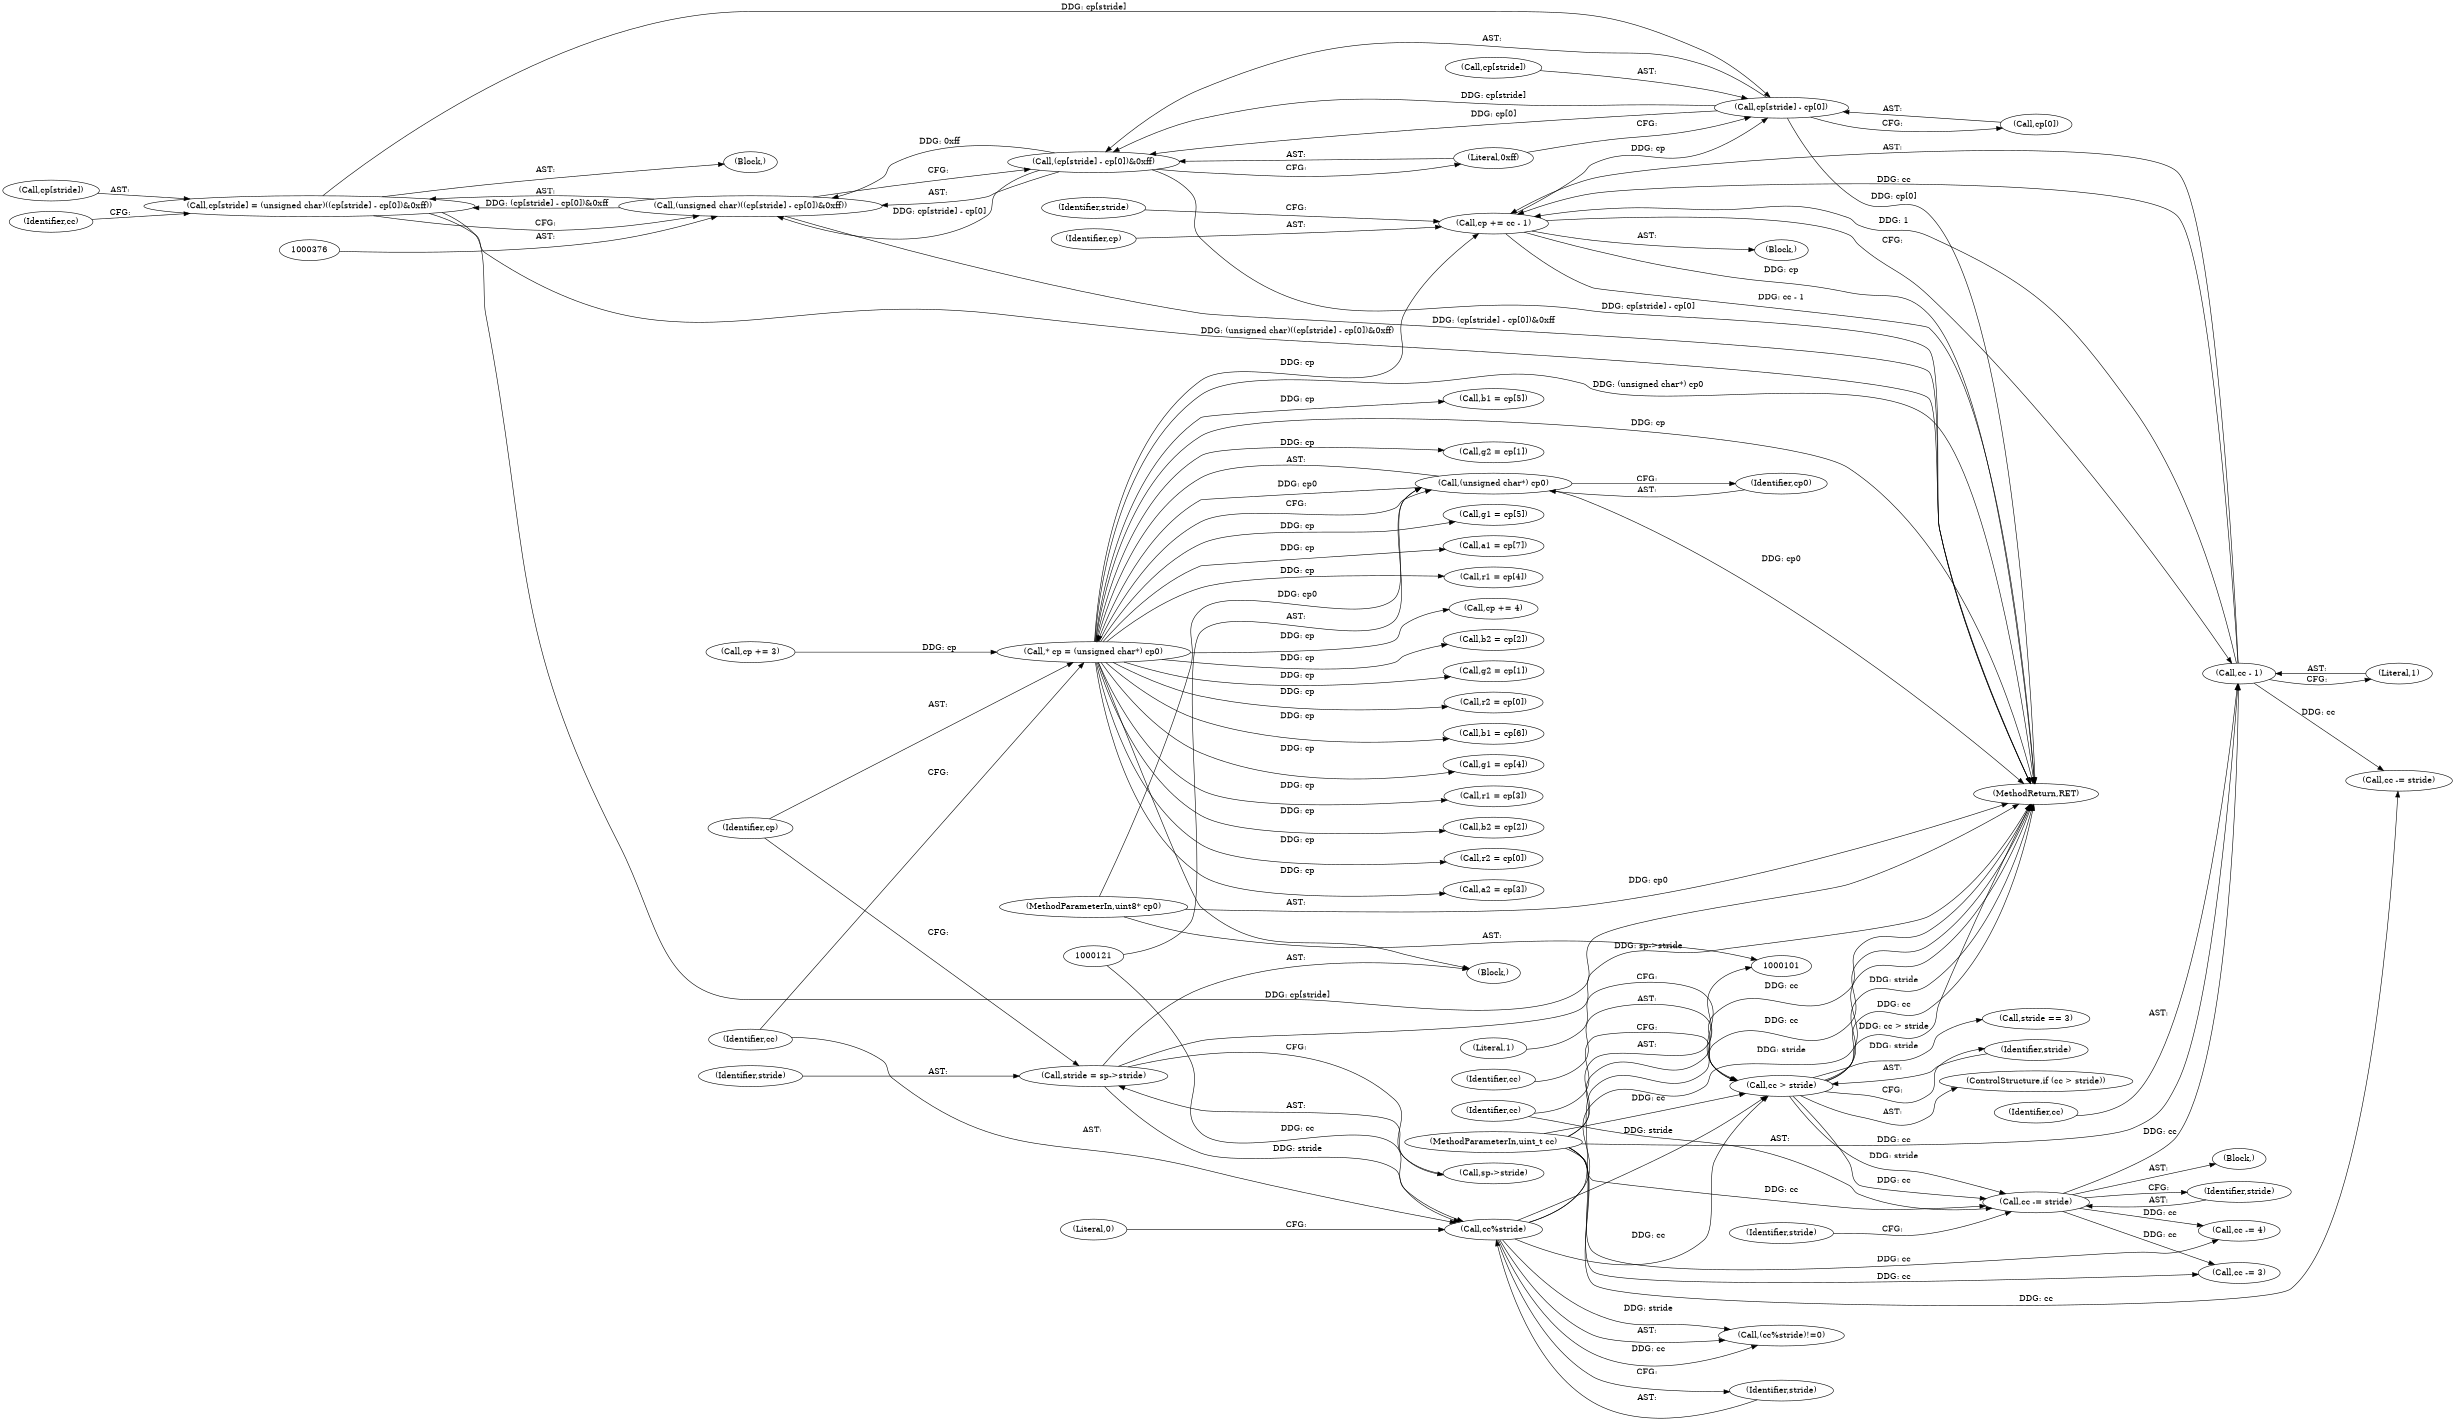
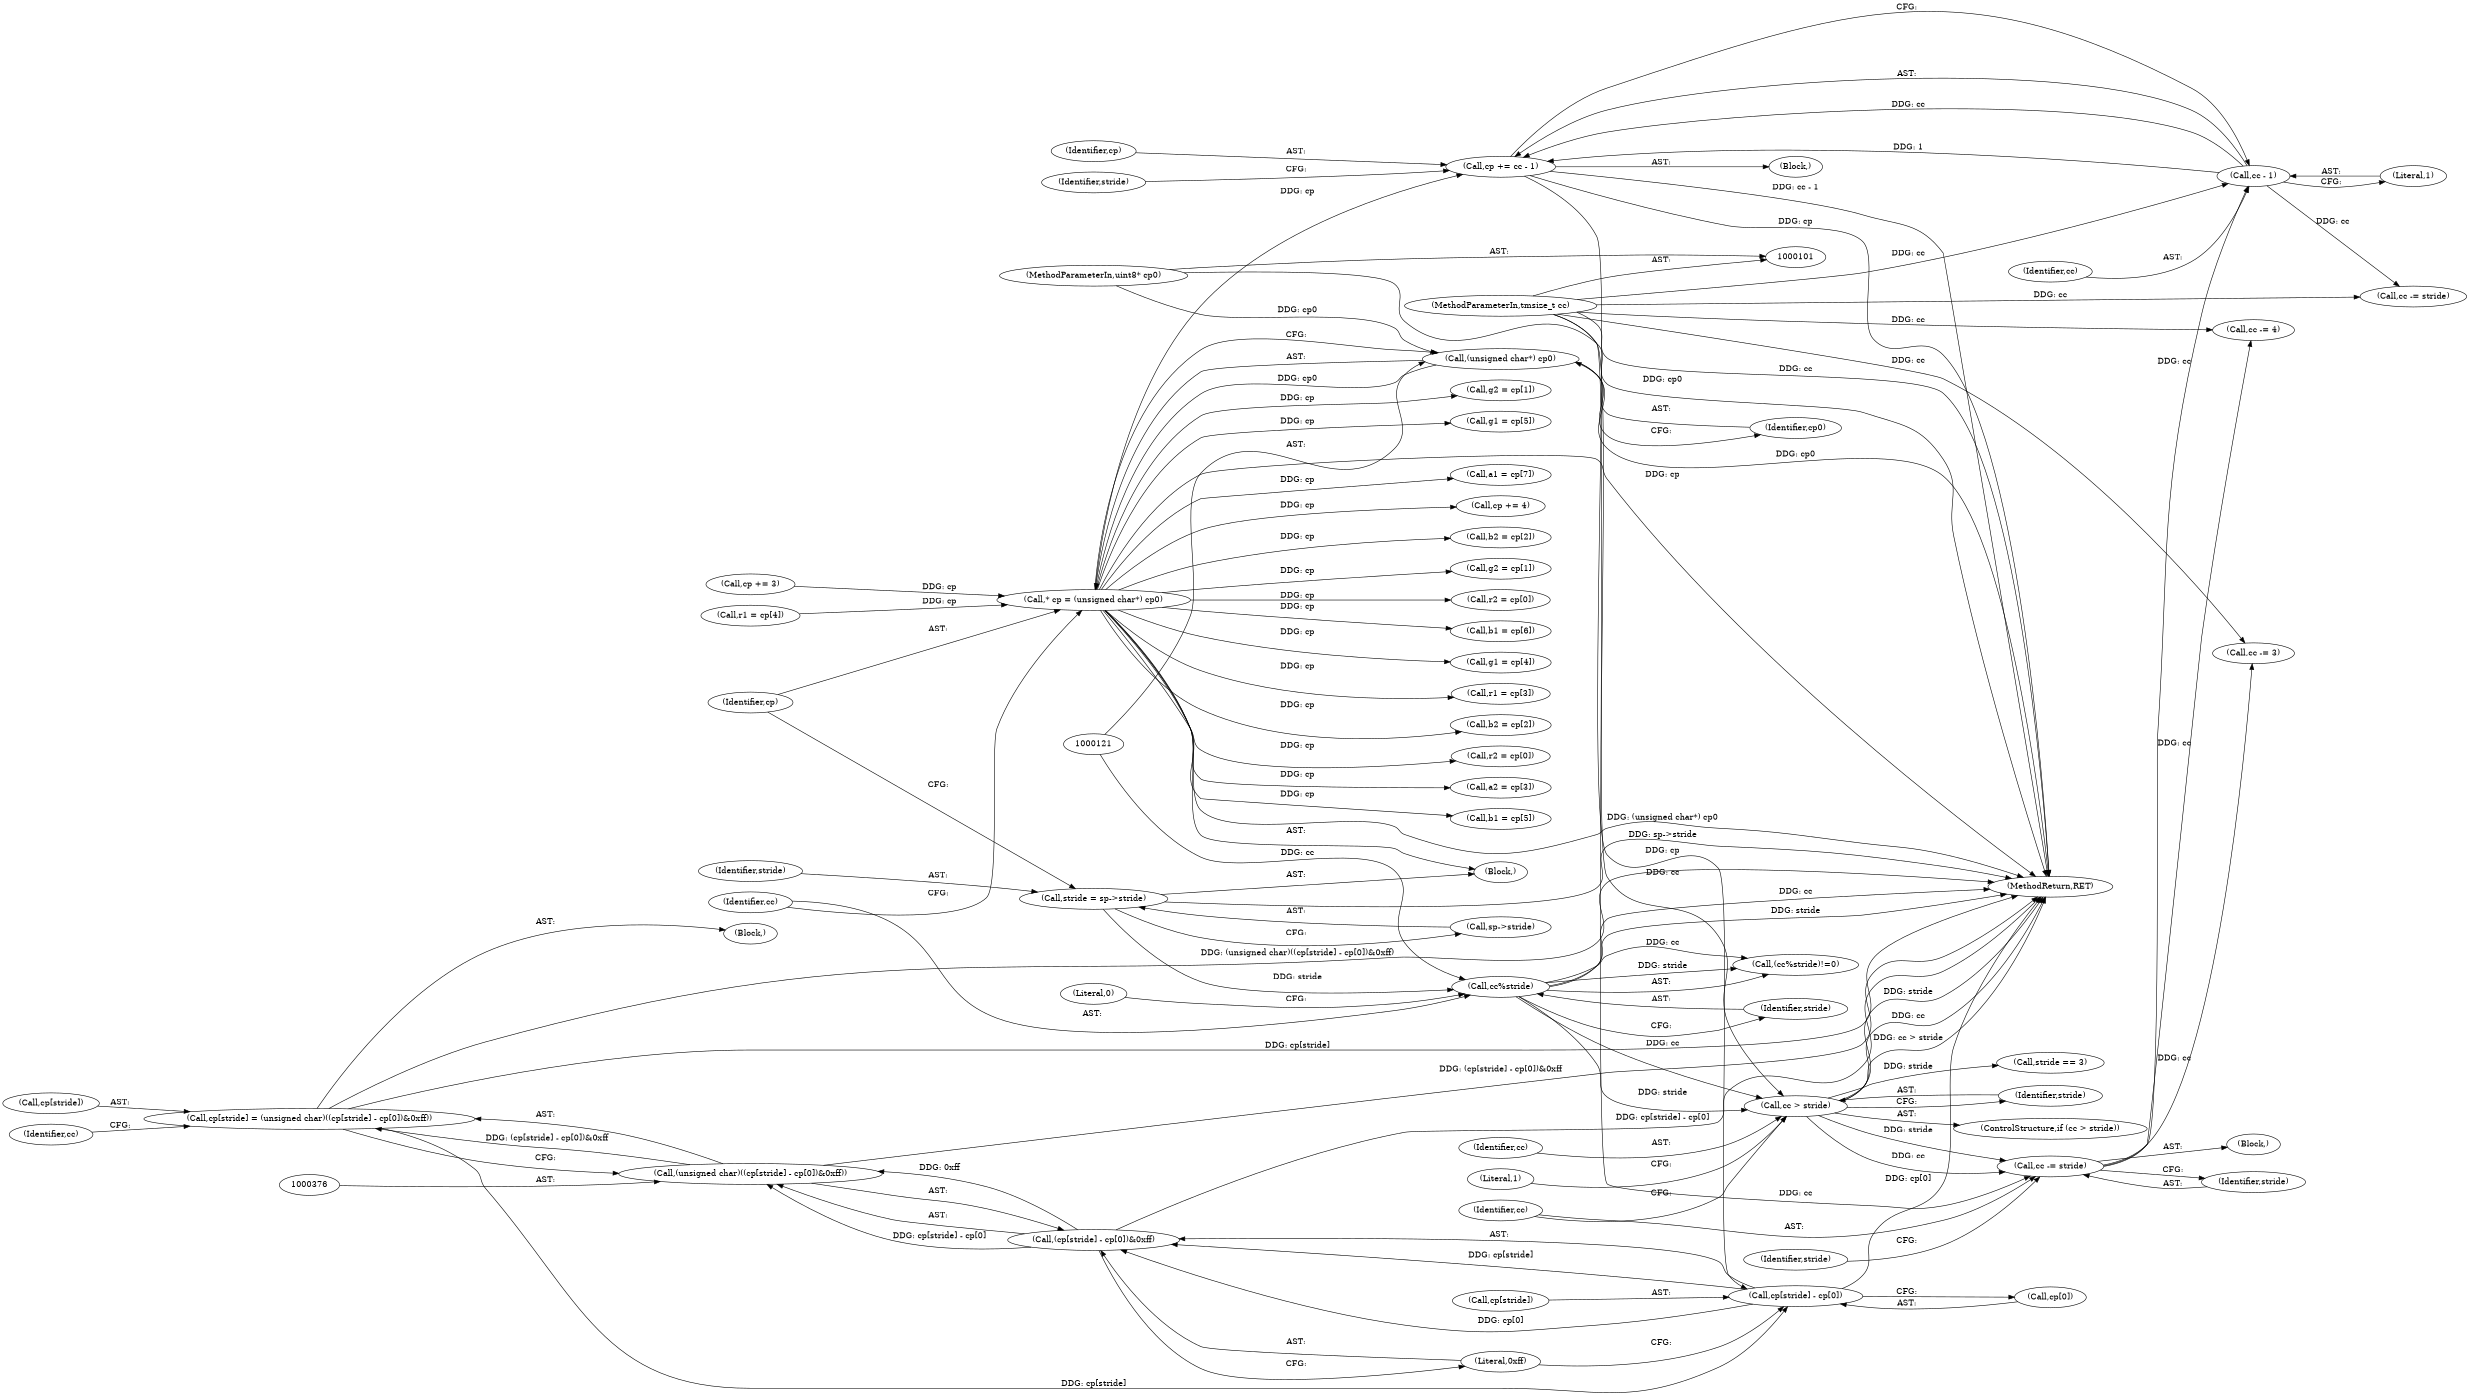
(940, 171) -> (940, 1191)
(1265, 579) -> (900, 610)
(1494, 1142) -> (1501, 306)
